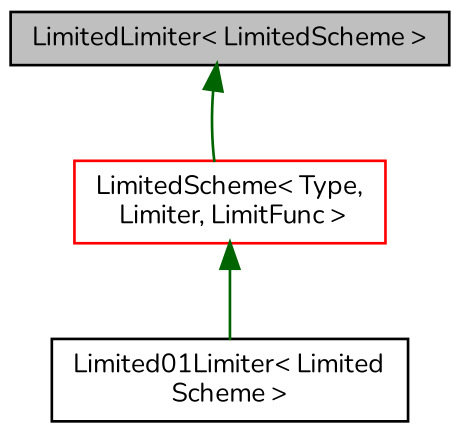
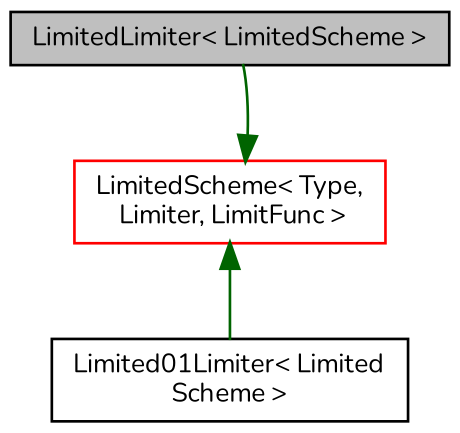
(212, 126) -> (247, 99)
